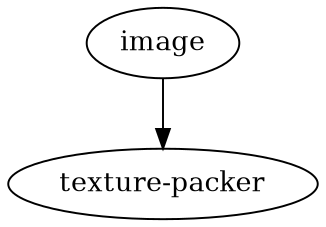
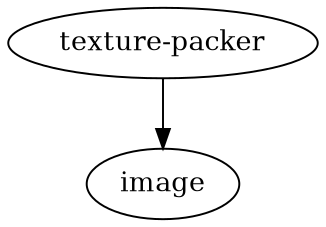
(163, 104) -> (163, 104)
